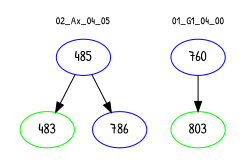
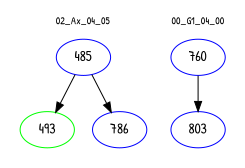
(198, 22) -> (198, 22)
(47, 130) -> (47, 130)
(198, 130) -> (198, 130)
